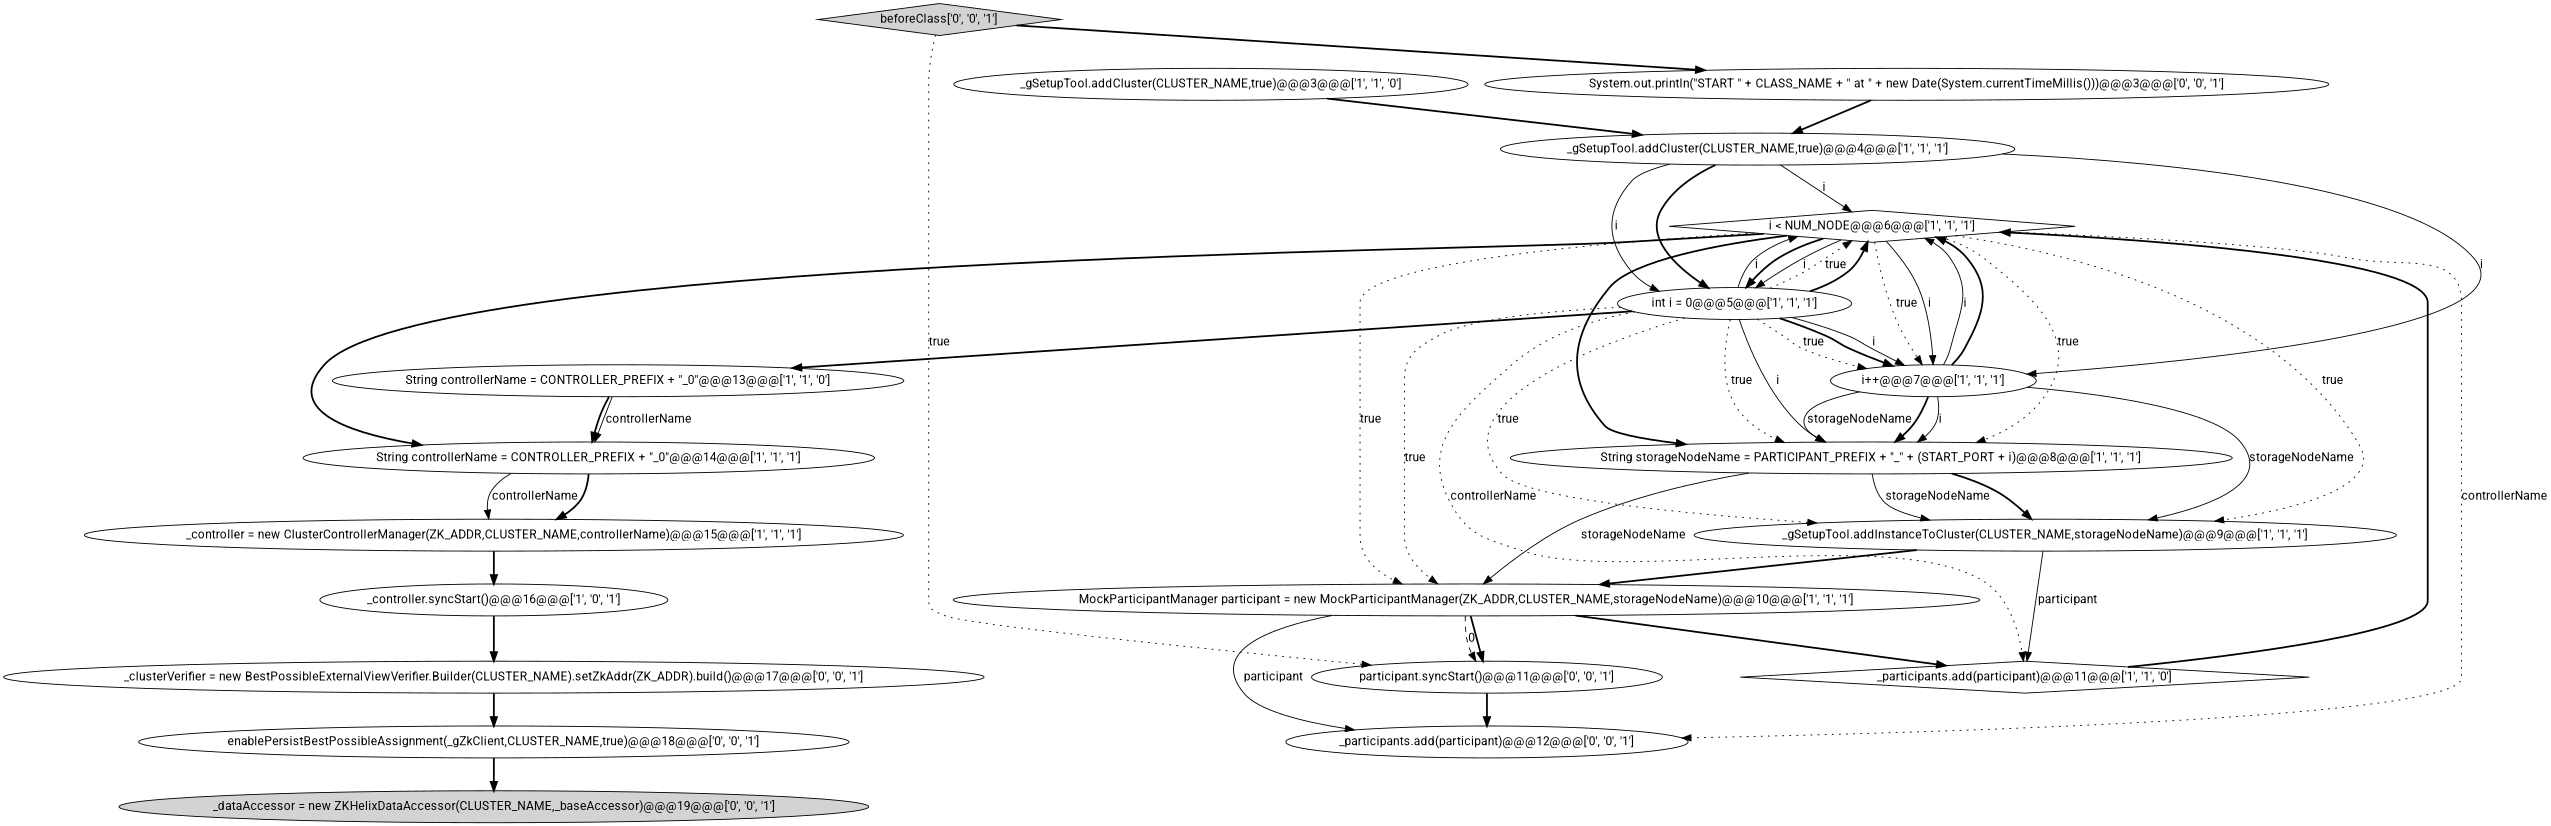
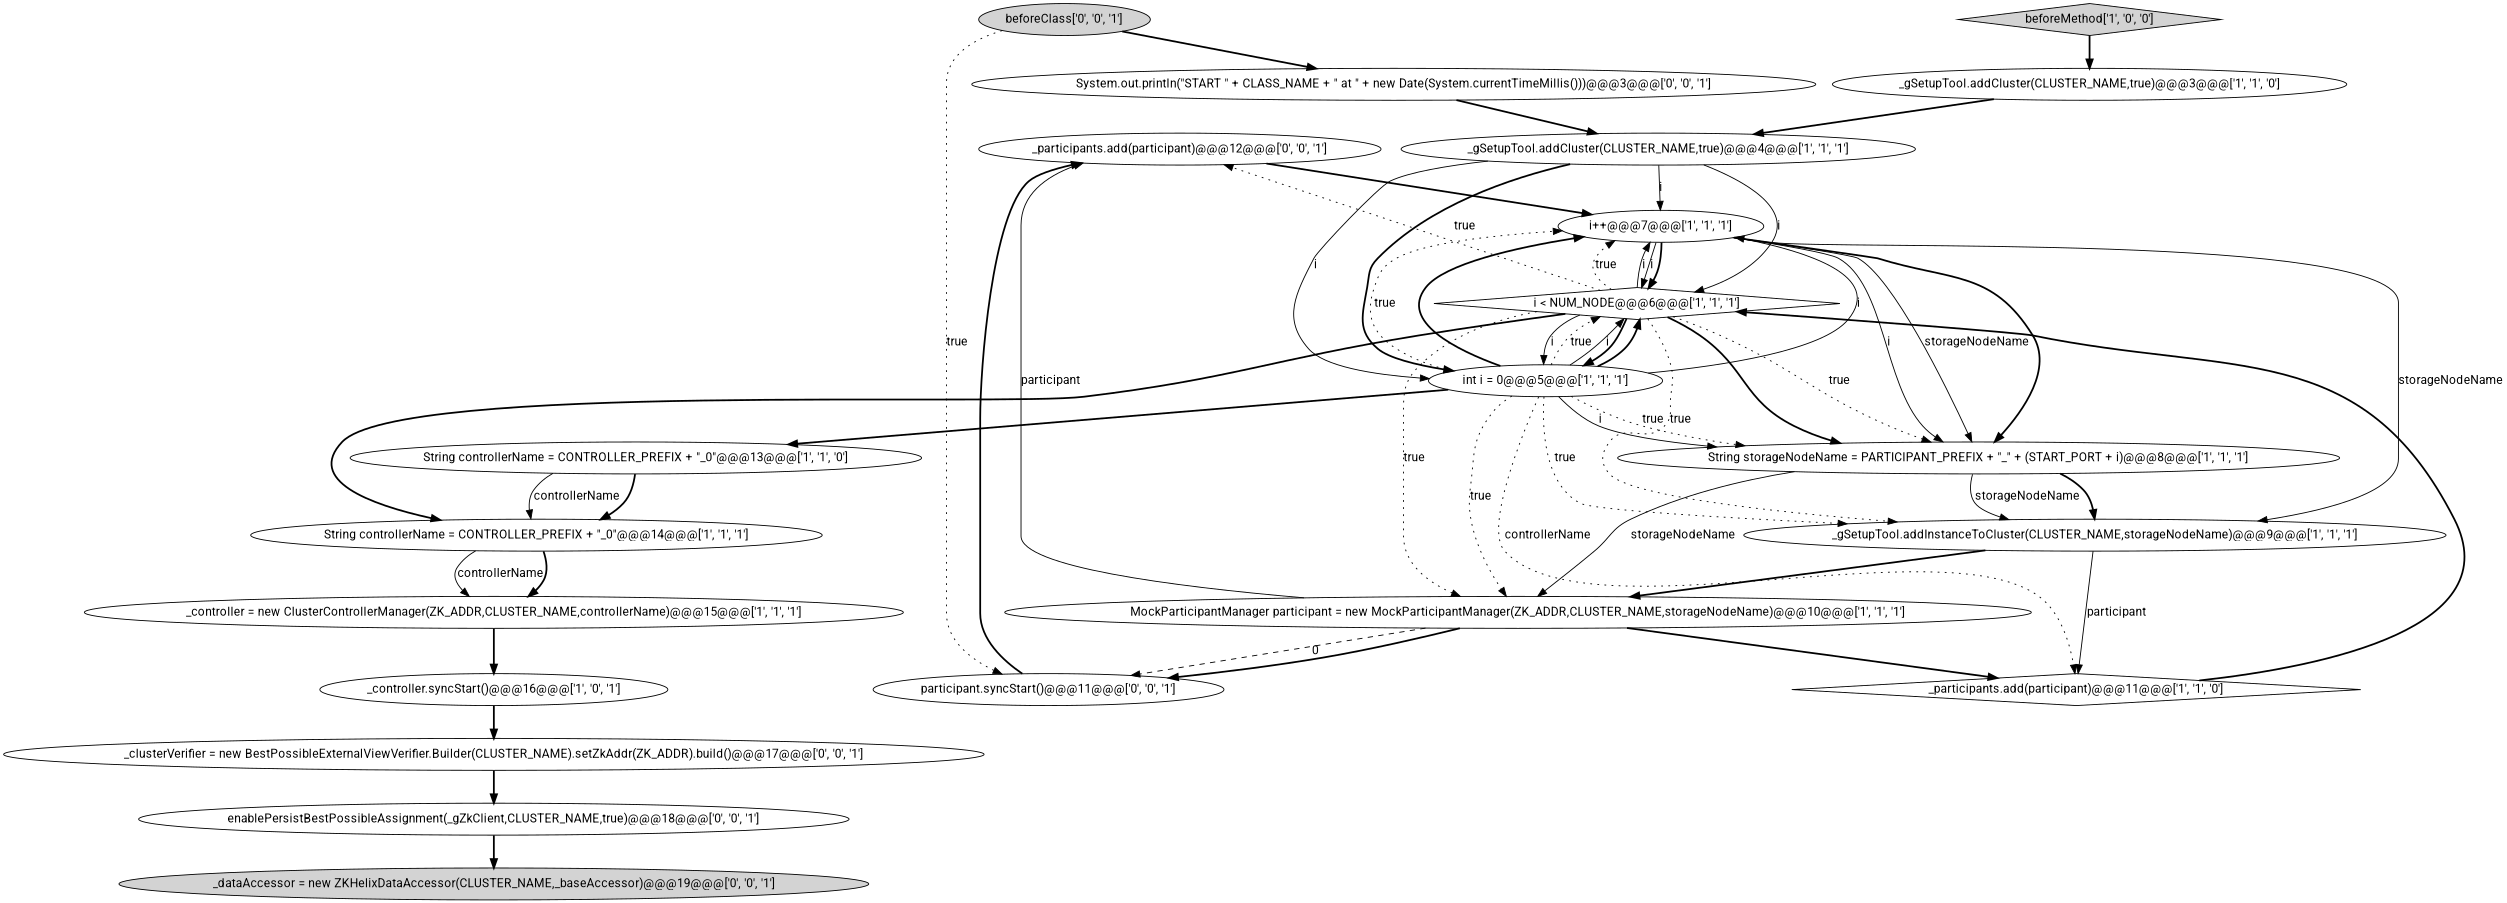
(939, 20) -> (1065, 20)
none -> (2090, 20)
none -> (1424, 188)
(2505, 497) -> (1465, 226)
